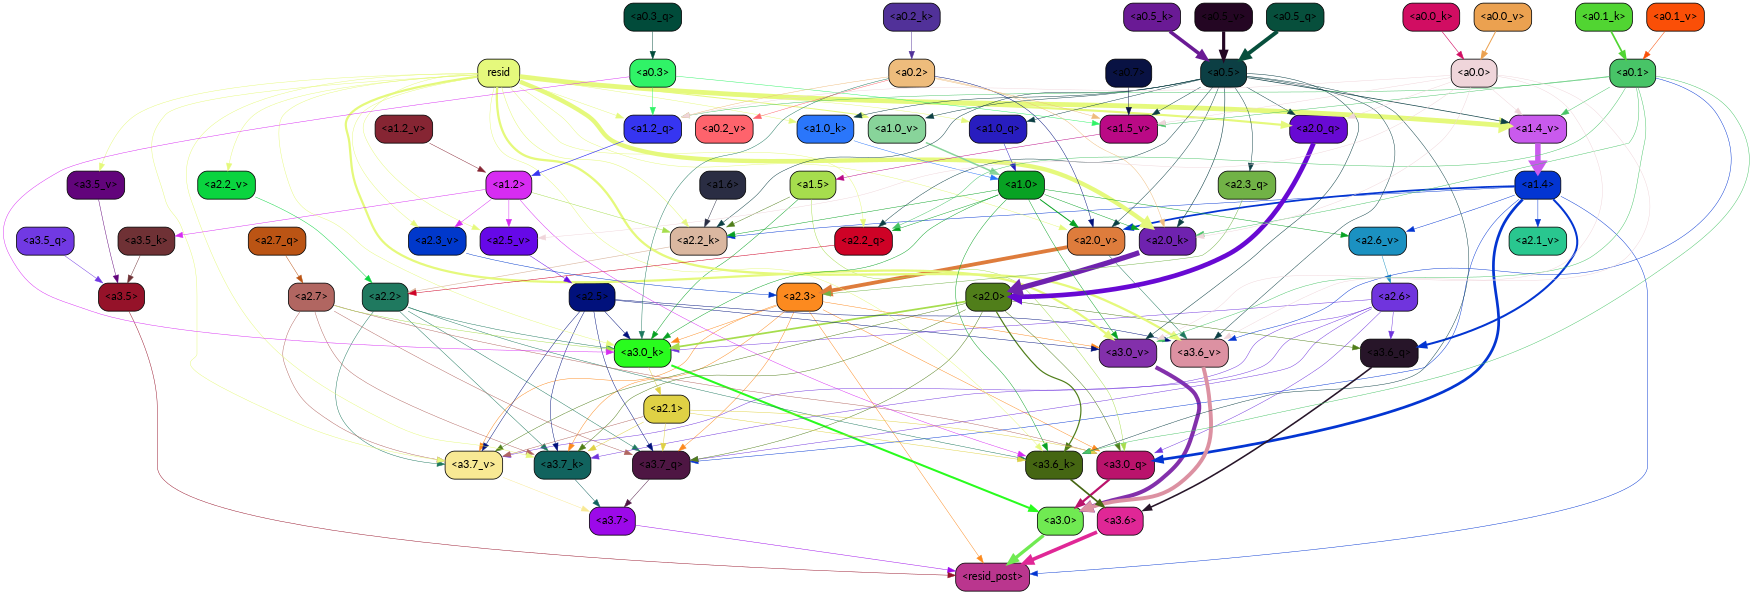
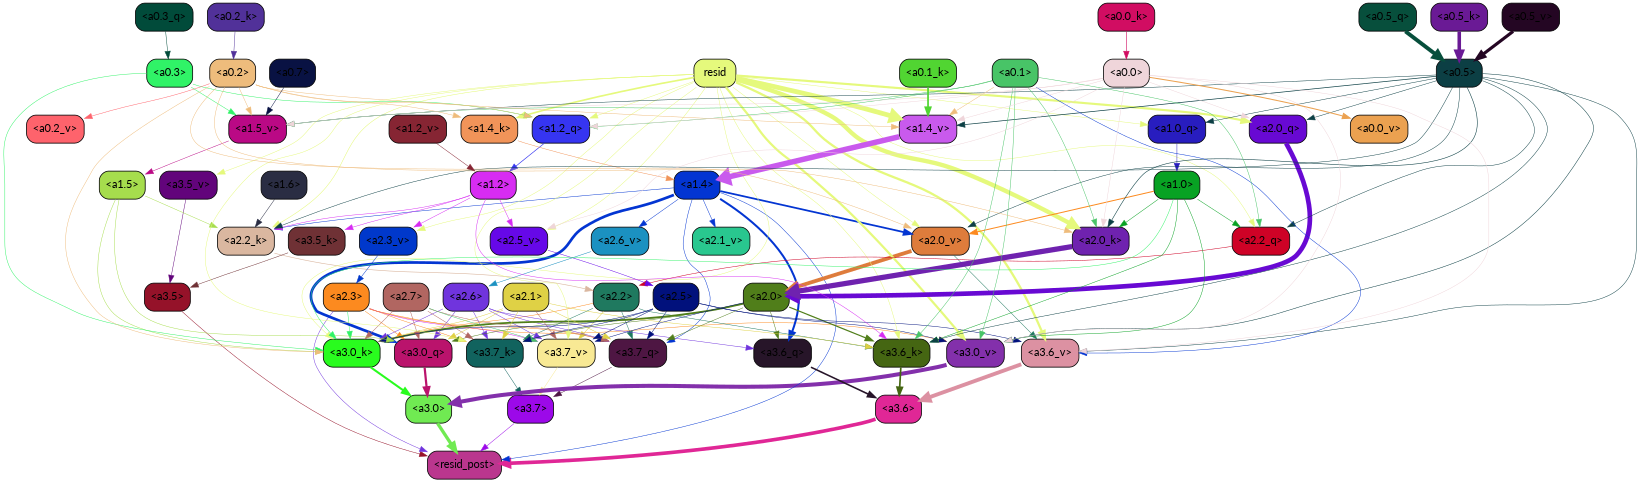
(1676, 17) -> none
(1490, 42) -> (1232, 92)
(1617, 42) -> (928, 97)
(1589, 99) -> (975, 99)
none -> (589, 112)
(1043, 124) -> (520, 169)
none -> (489, 129)
(825, 129) -> none
(897, 129) -> none
(689, 175) -> (76, 280)
(227, 185) -> none
(1247, 185) -> none
(770, 206) -> (178, 210)
(1051, 207) -> (1065, 212)
(597, 211) -> (377, 213)
(873, 211) -> none
(1222, 217) -> none
(5, 222) -> (18, 280)
(45, 241) -> none
(277, 241) -> none
(724, 263) -> (122, 320)
(873, 265) -> (731, 262)
(972, 265) -> (846, 272)
(728, 323) -> (348, 318)
(808, 326) -> (565, 322)
(463, 331) -> (382, 322)
(506, 331) -> (490, 321)
(729, 362) -> (673, 320)
(653, 378) -> (446, 325)
(627, 380) -> (449, 326)
(340, 414) -> (594, 322)
(881, 415) -> (338, 396)
(323, 416) -> (479, 325)
(1192, 472) -> (975, 381)
